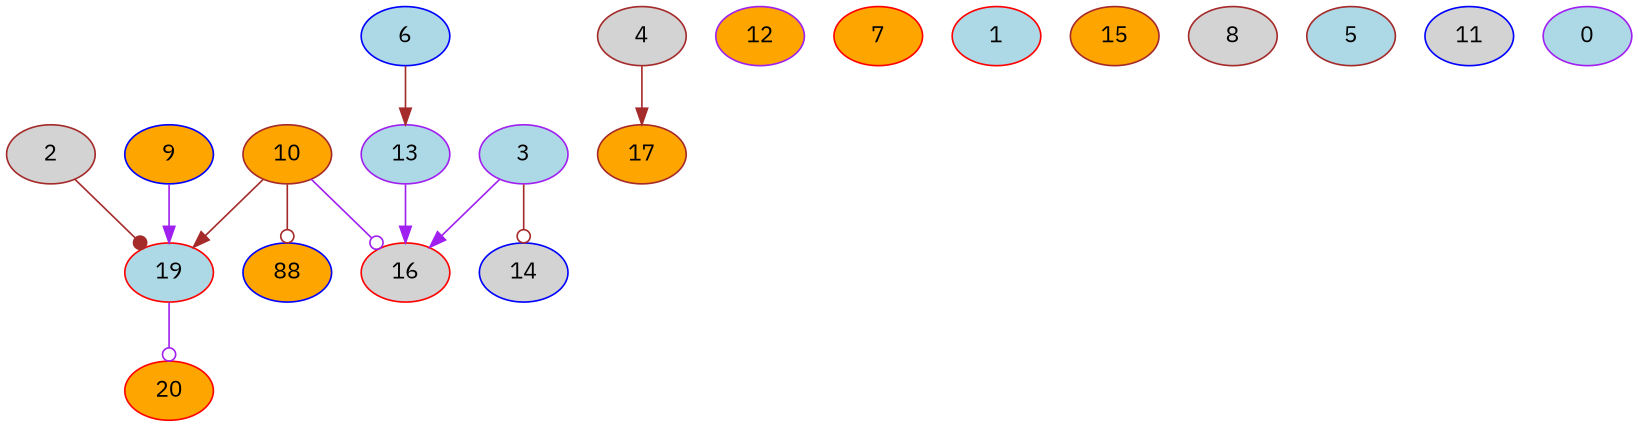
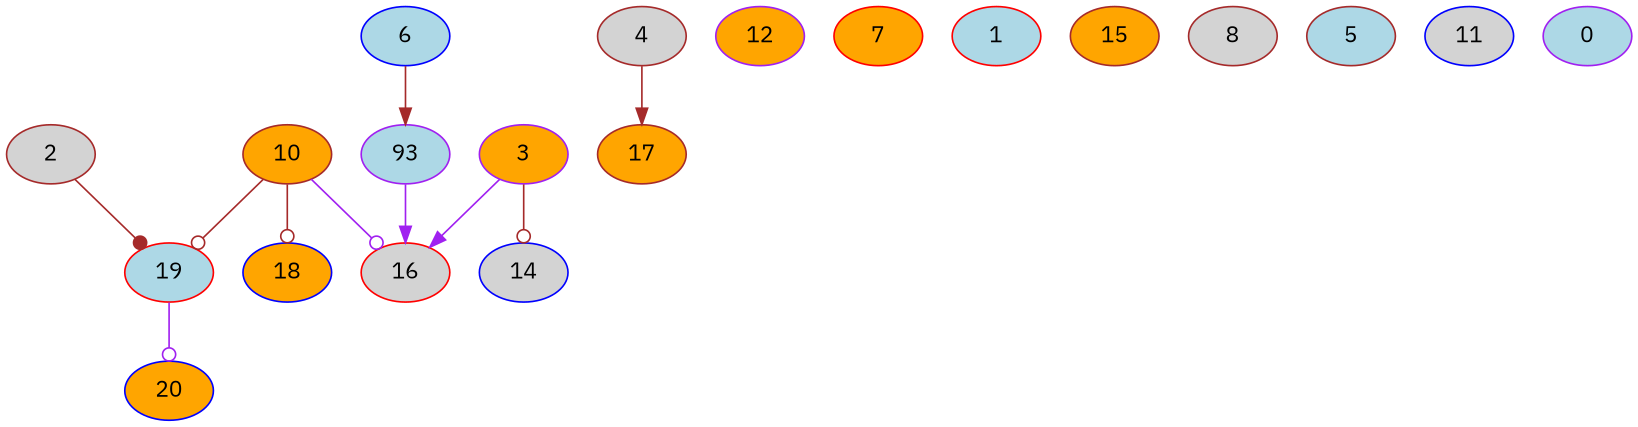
(169, 154) -> none
(405, 154) -> (405, 154)
(524, 154) -> (524, 154)
(233, 209) -> (233, 209)
(287, 273) -> (287, 273)
(169, 391) -> (169, 391)
